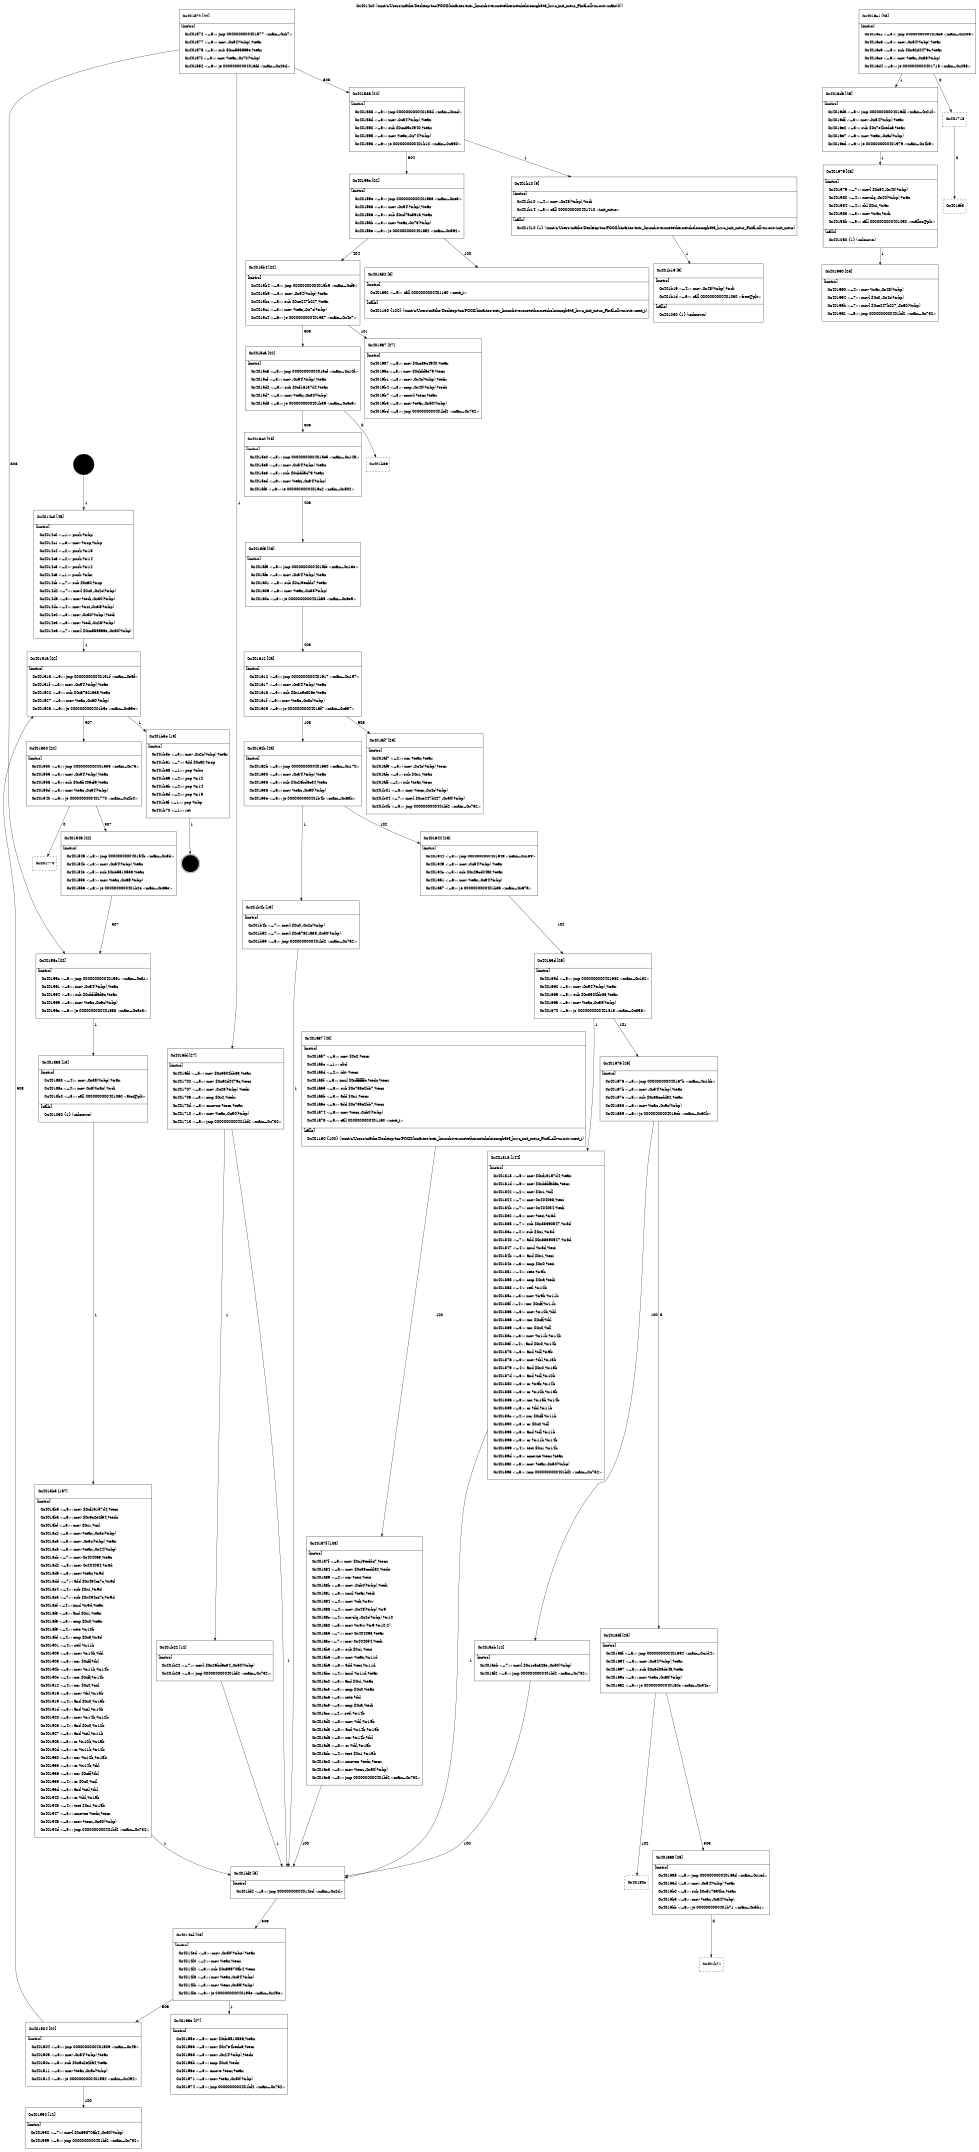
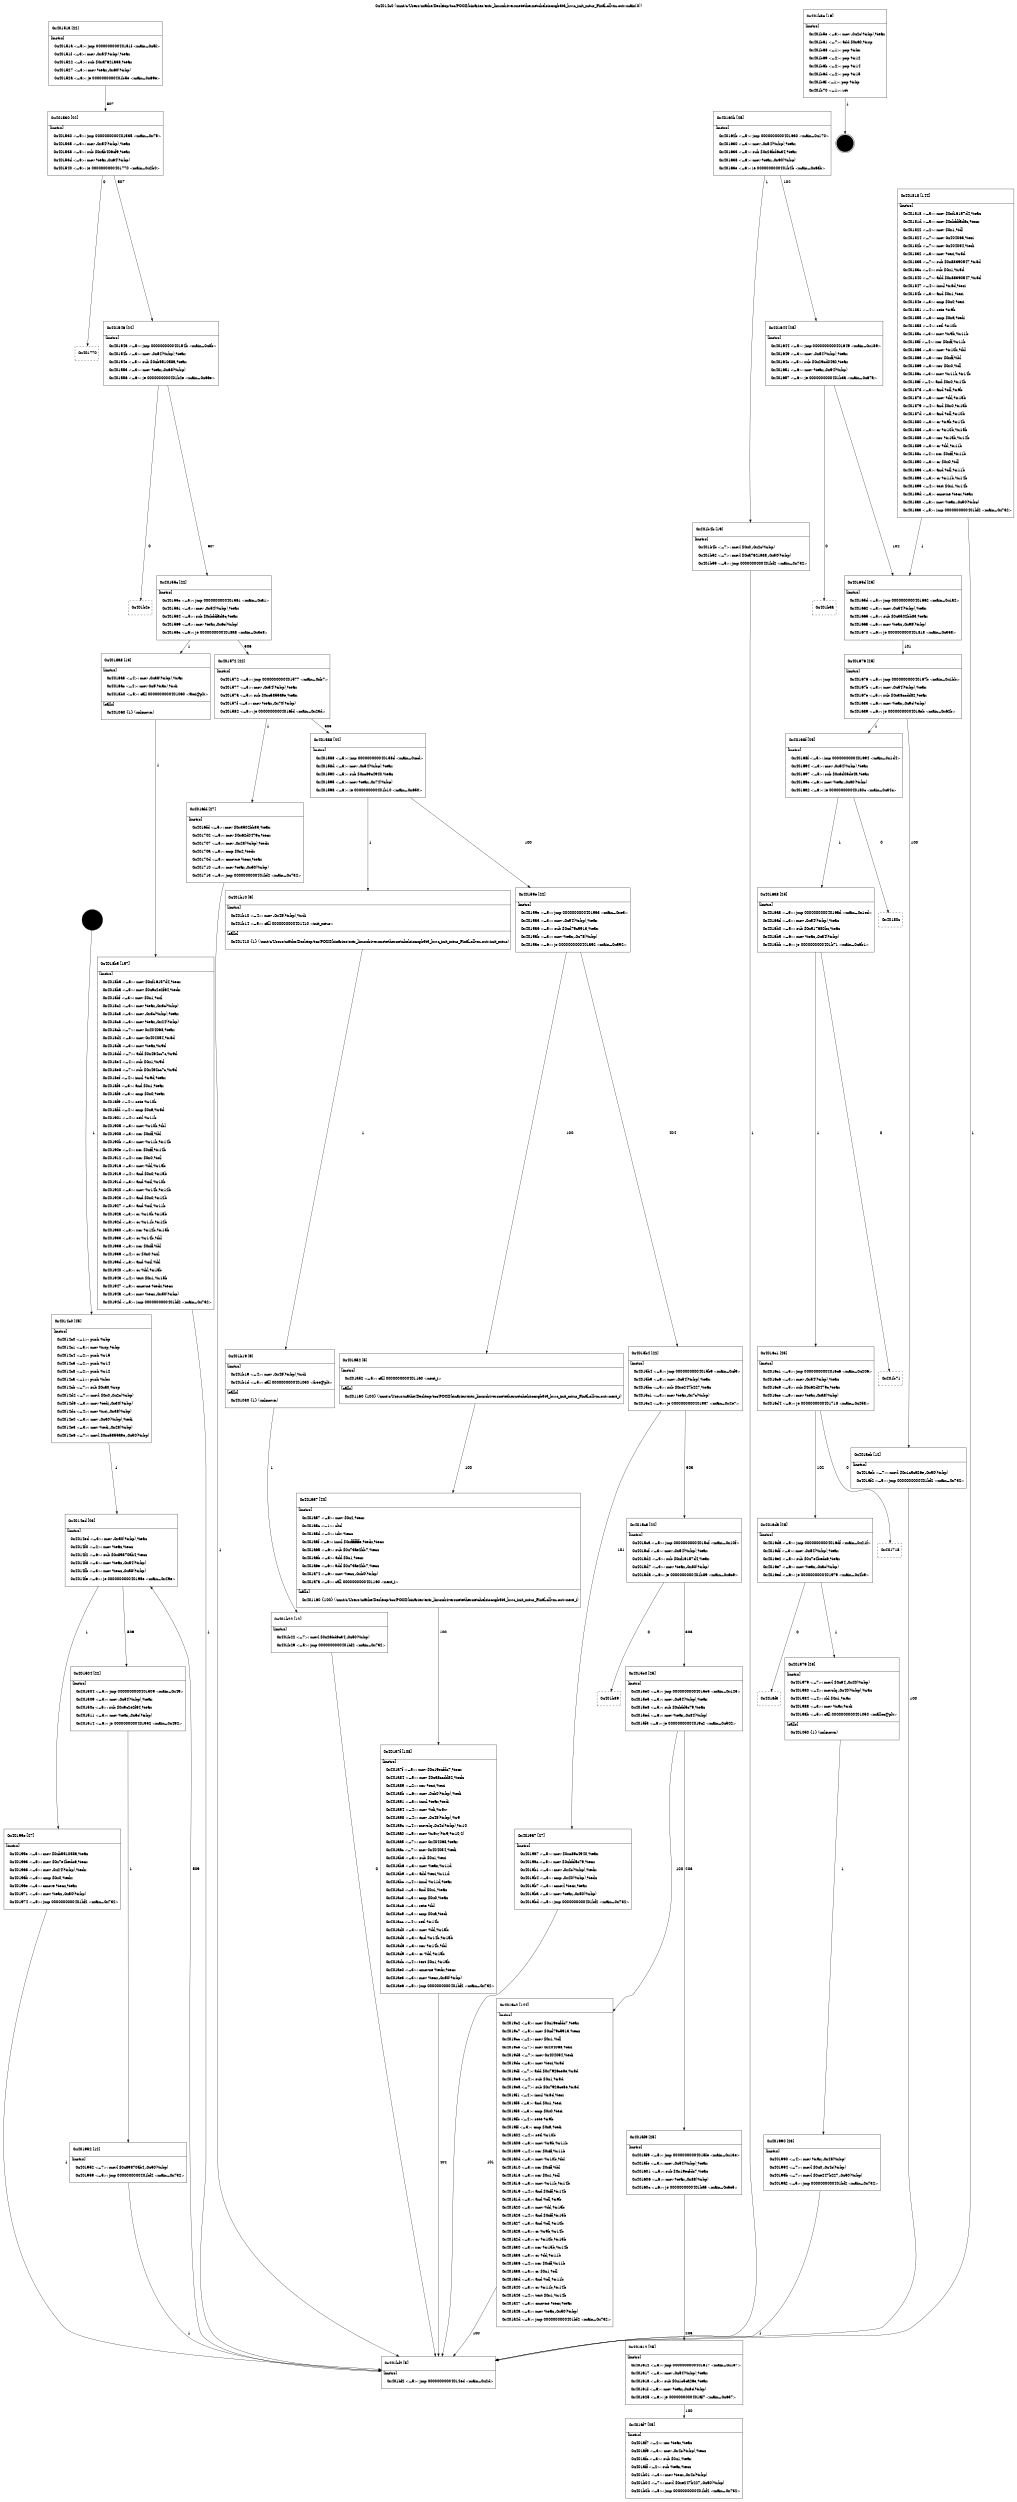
(901, 80) -> (820, 1468)
(411, 158) -> (528, 843)
(955, 161) -> (788, 1636)
(9, 446) -> (242, 646)
none -> (140, 608)
none -> (824, 608)
(84, 644) -> (113, 1477)
(136, 723) -> none
(361, 723) -> (688, 2411)
(303, 728) -> none
(593, 1083) -> (916, 545)
none -> (816, 1148)
(661, 1315) -> (875, 727)
(16, 1371) -> none
(220, 1384) -> (269, 1511)
none -> (464, 1447)
(277, 1844) -> (376, 1869)
(305, 1844) -> (443, 2163)
(644, 1844) -> (881, 843)
(707, 1844) -> (839, 843)
(88, 2101) -> (130, 1869)
none -> (456, 2115)
none -> (555, 2163)
none -> (32, 2278)
none -> (758, 2332)
none -> (199, 2343)
